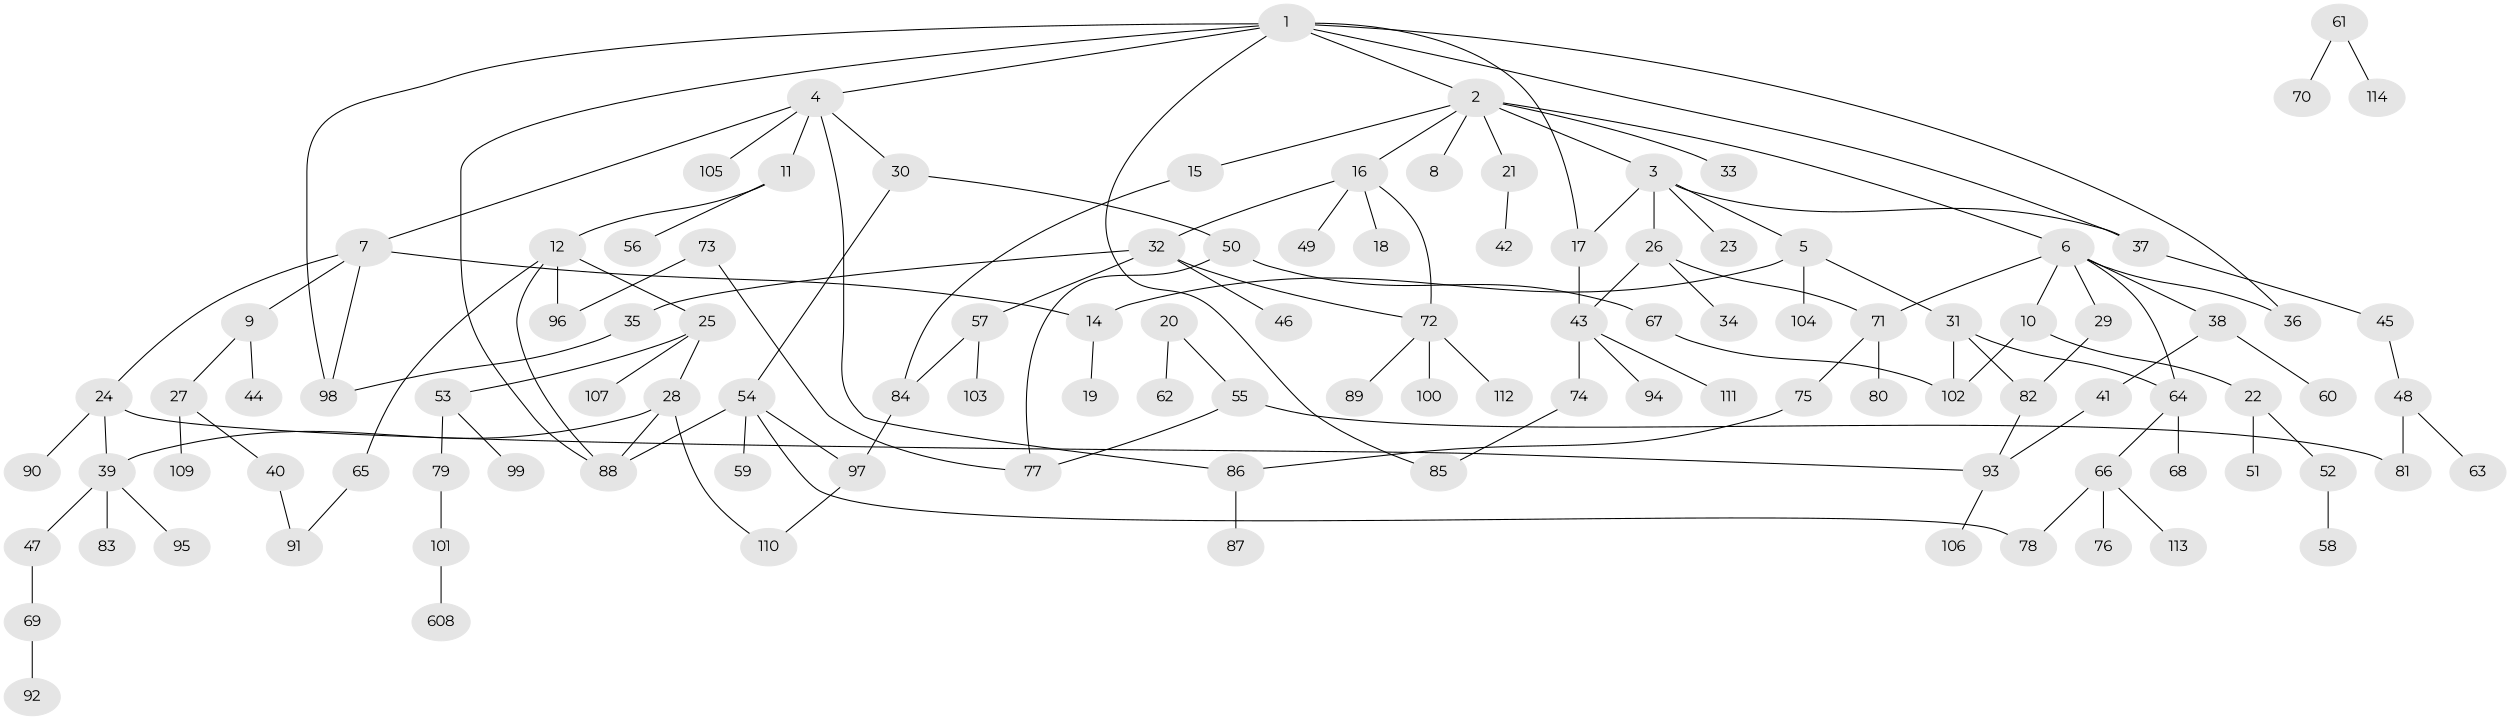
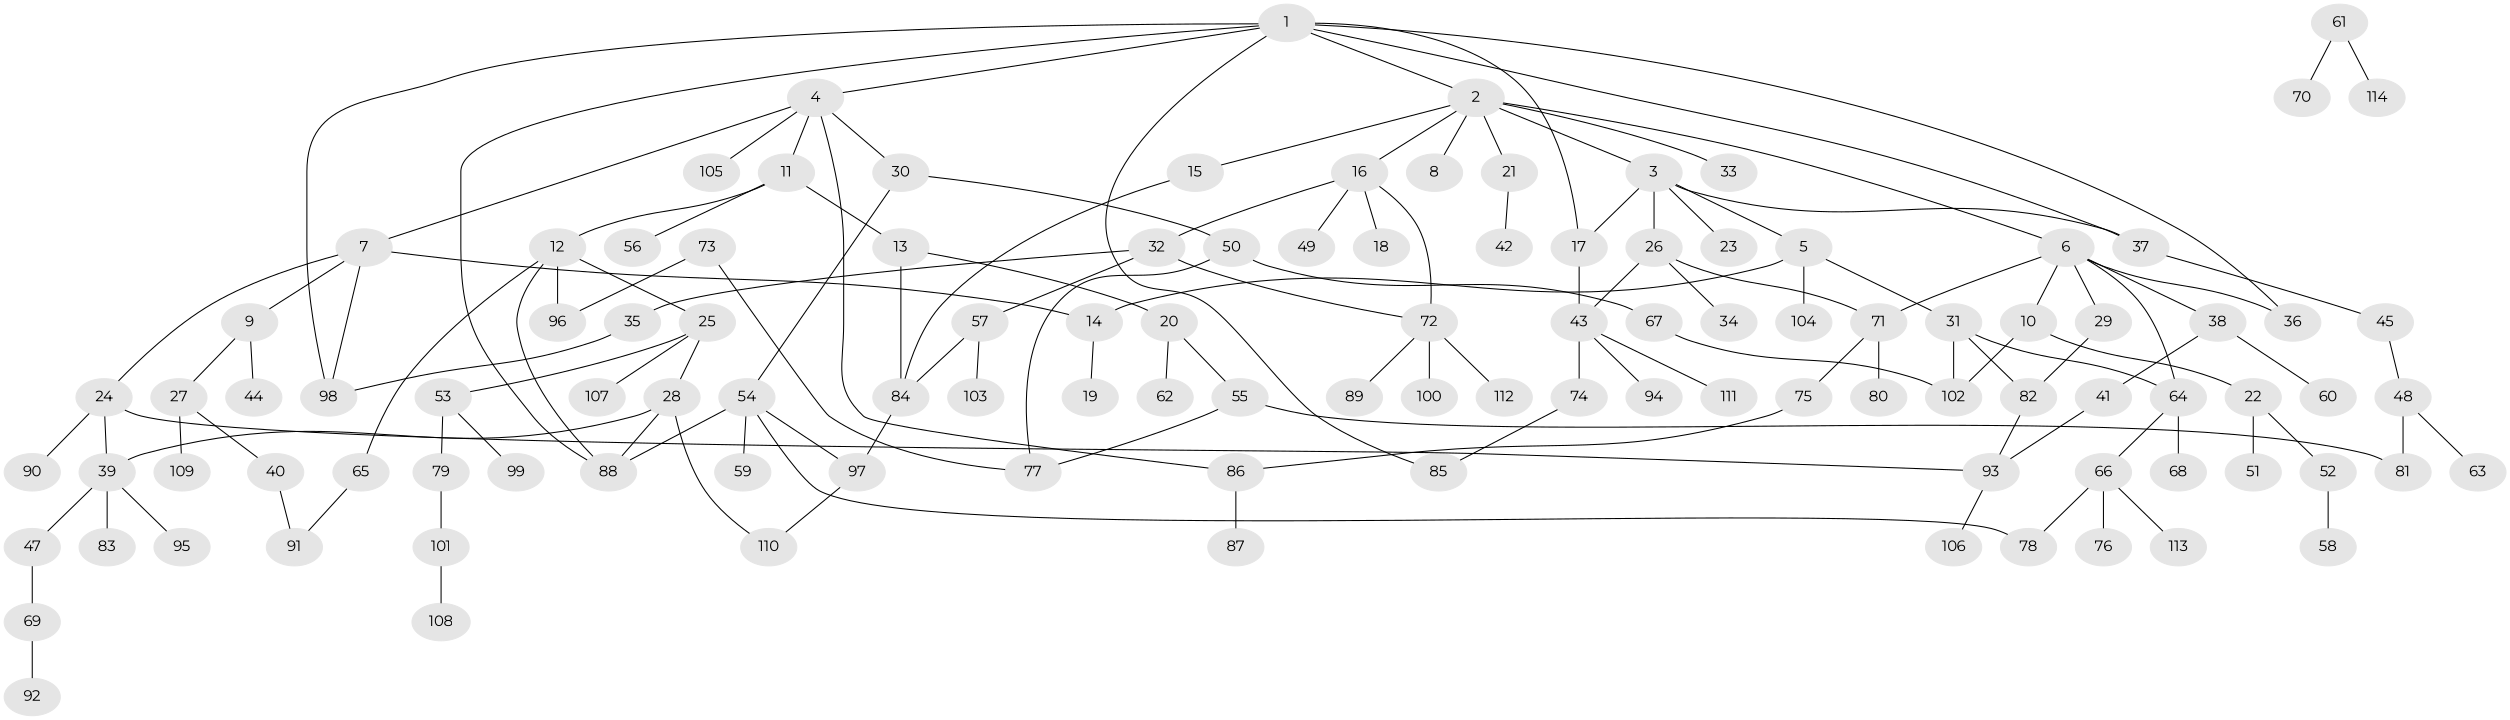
none -> (901, 248)
(1284, 322) -> none
(441, 622) -> (441, 622)
